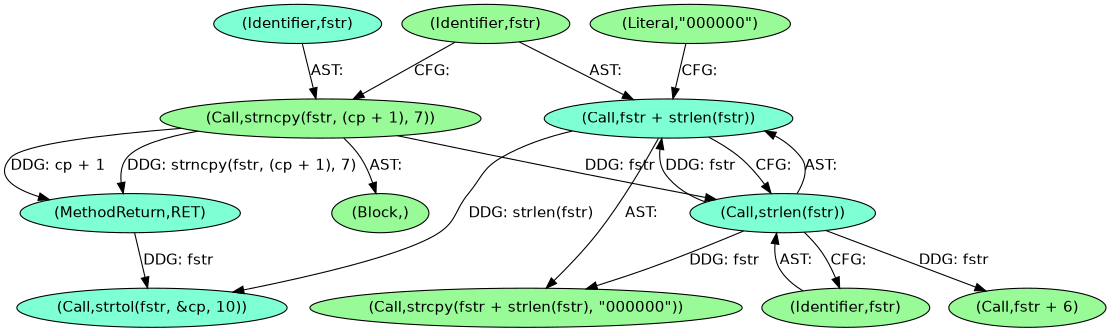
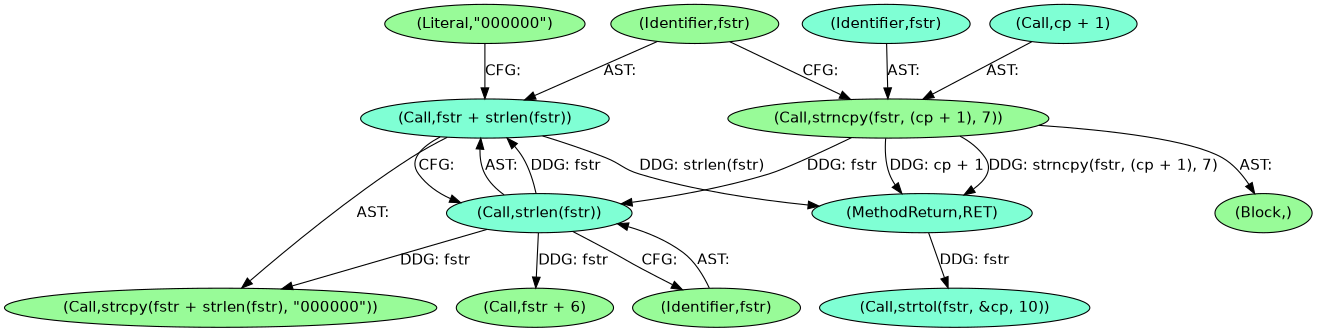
none -> (1063, 24)
(426, 240) -> (672, 183)
